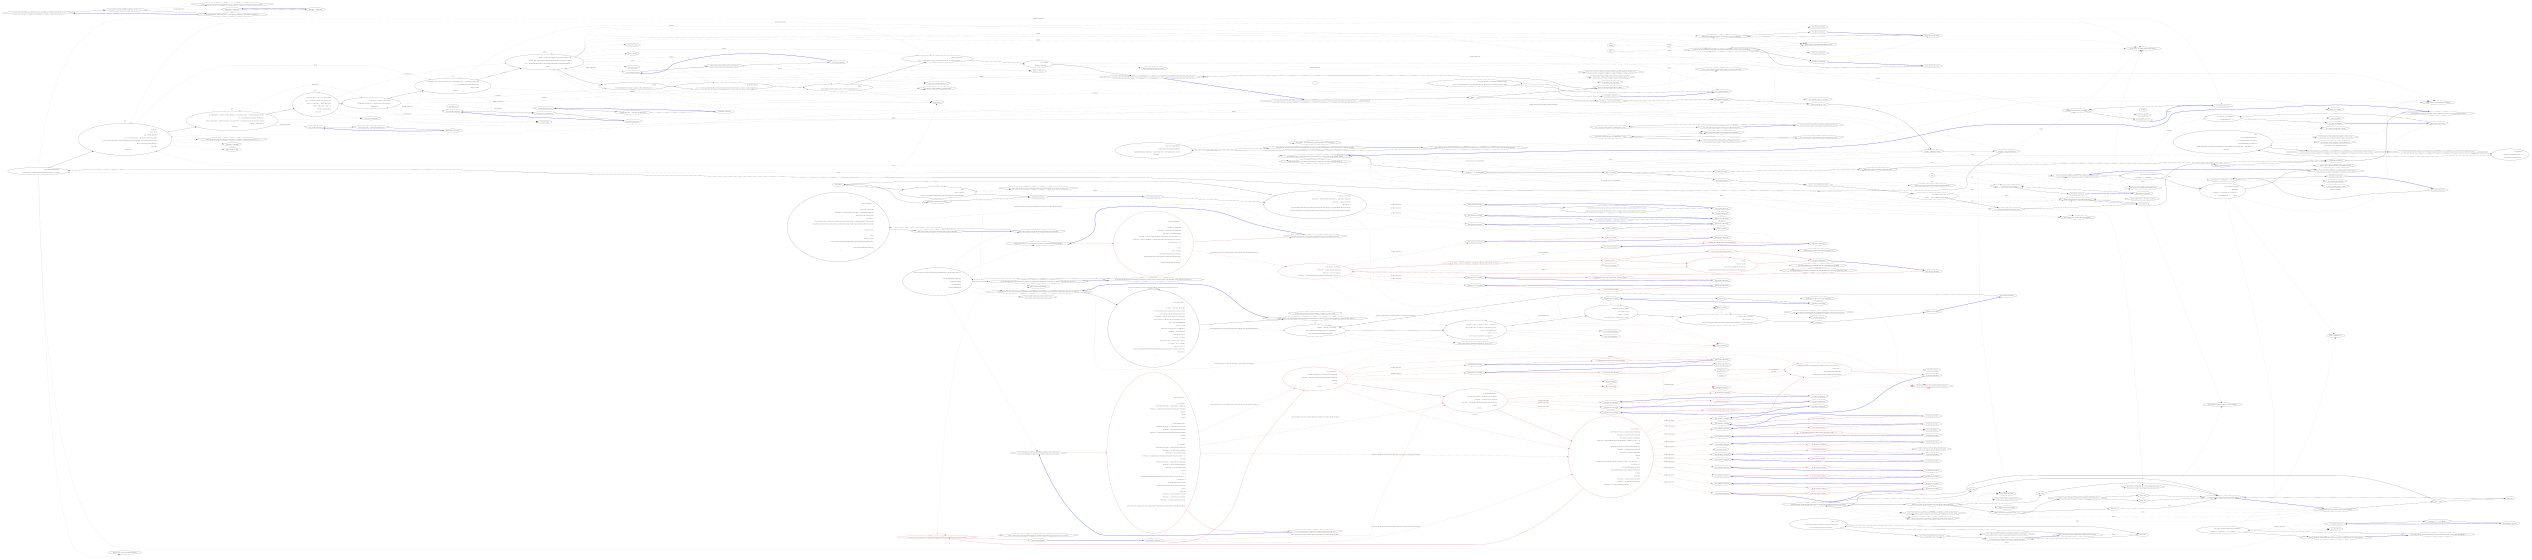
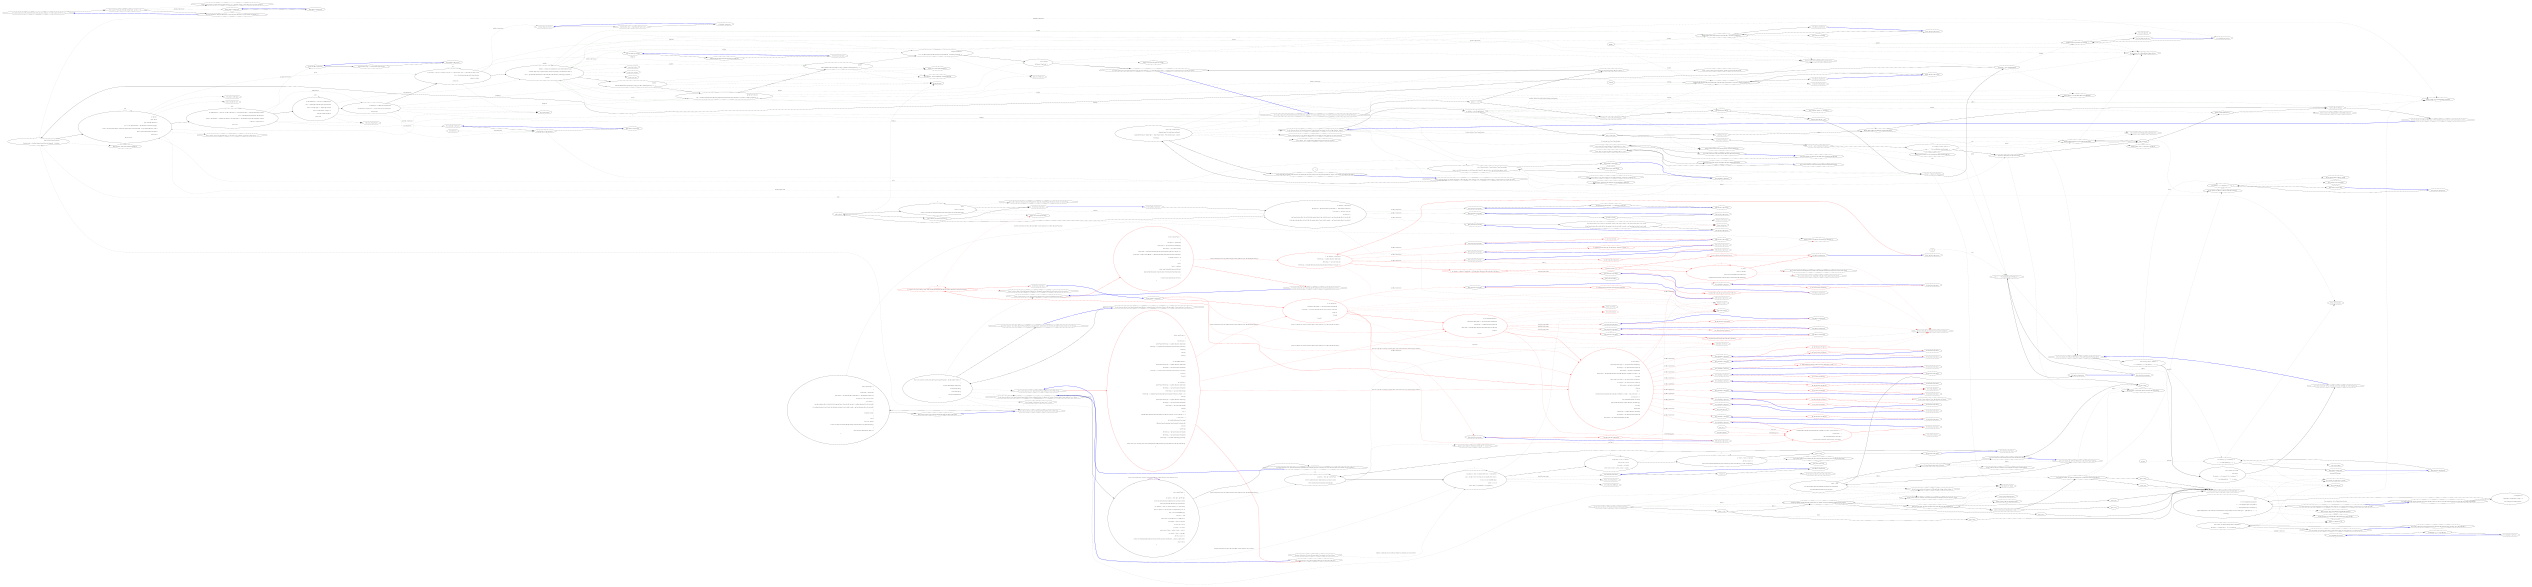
(2279, 503) -> none
